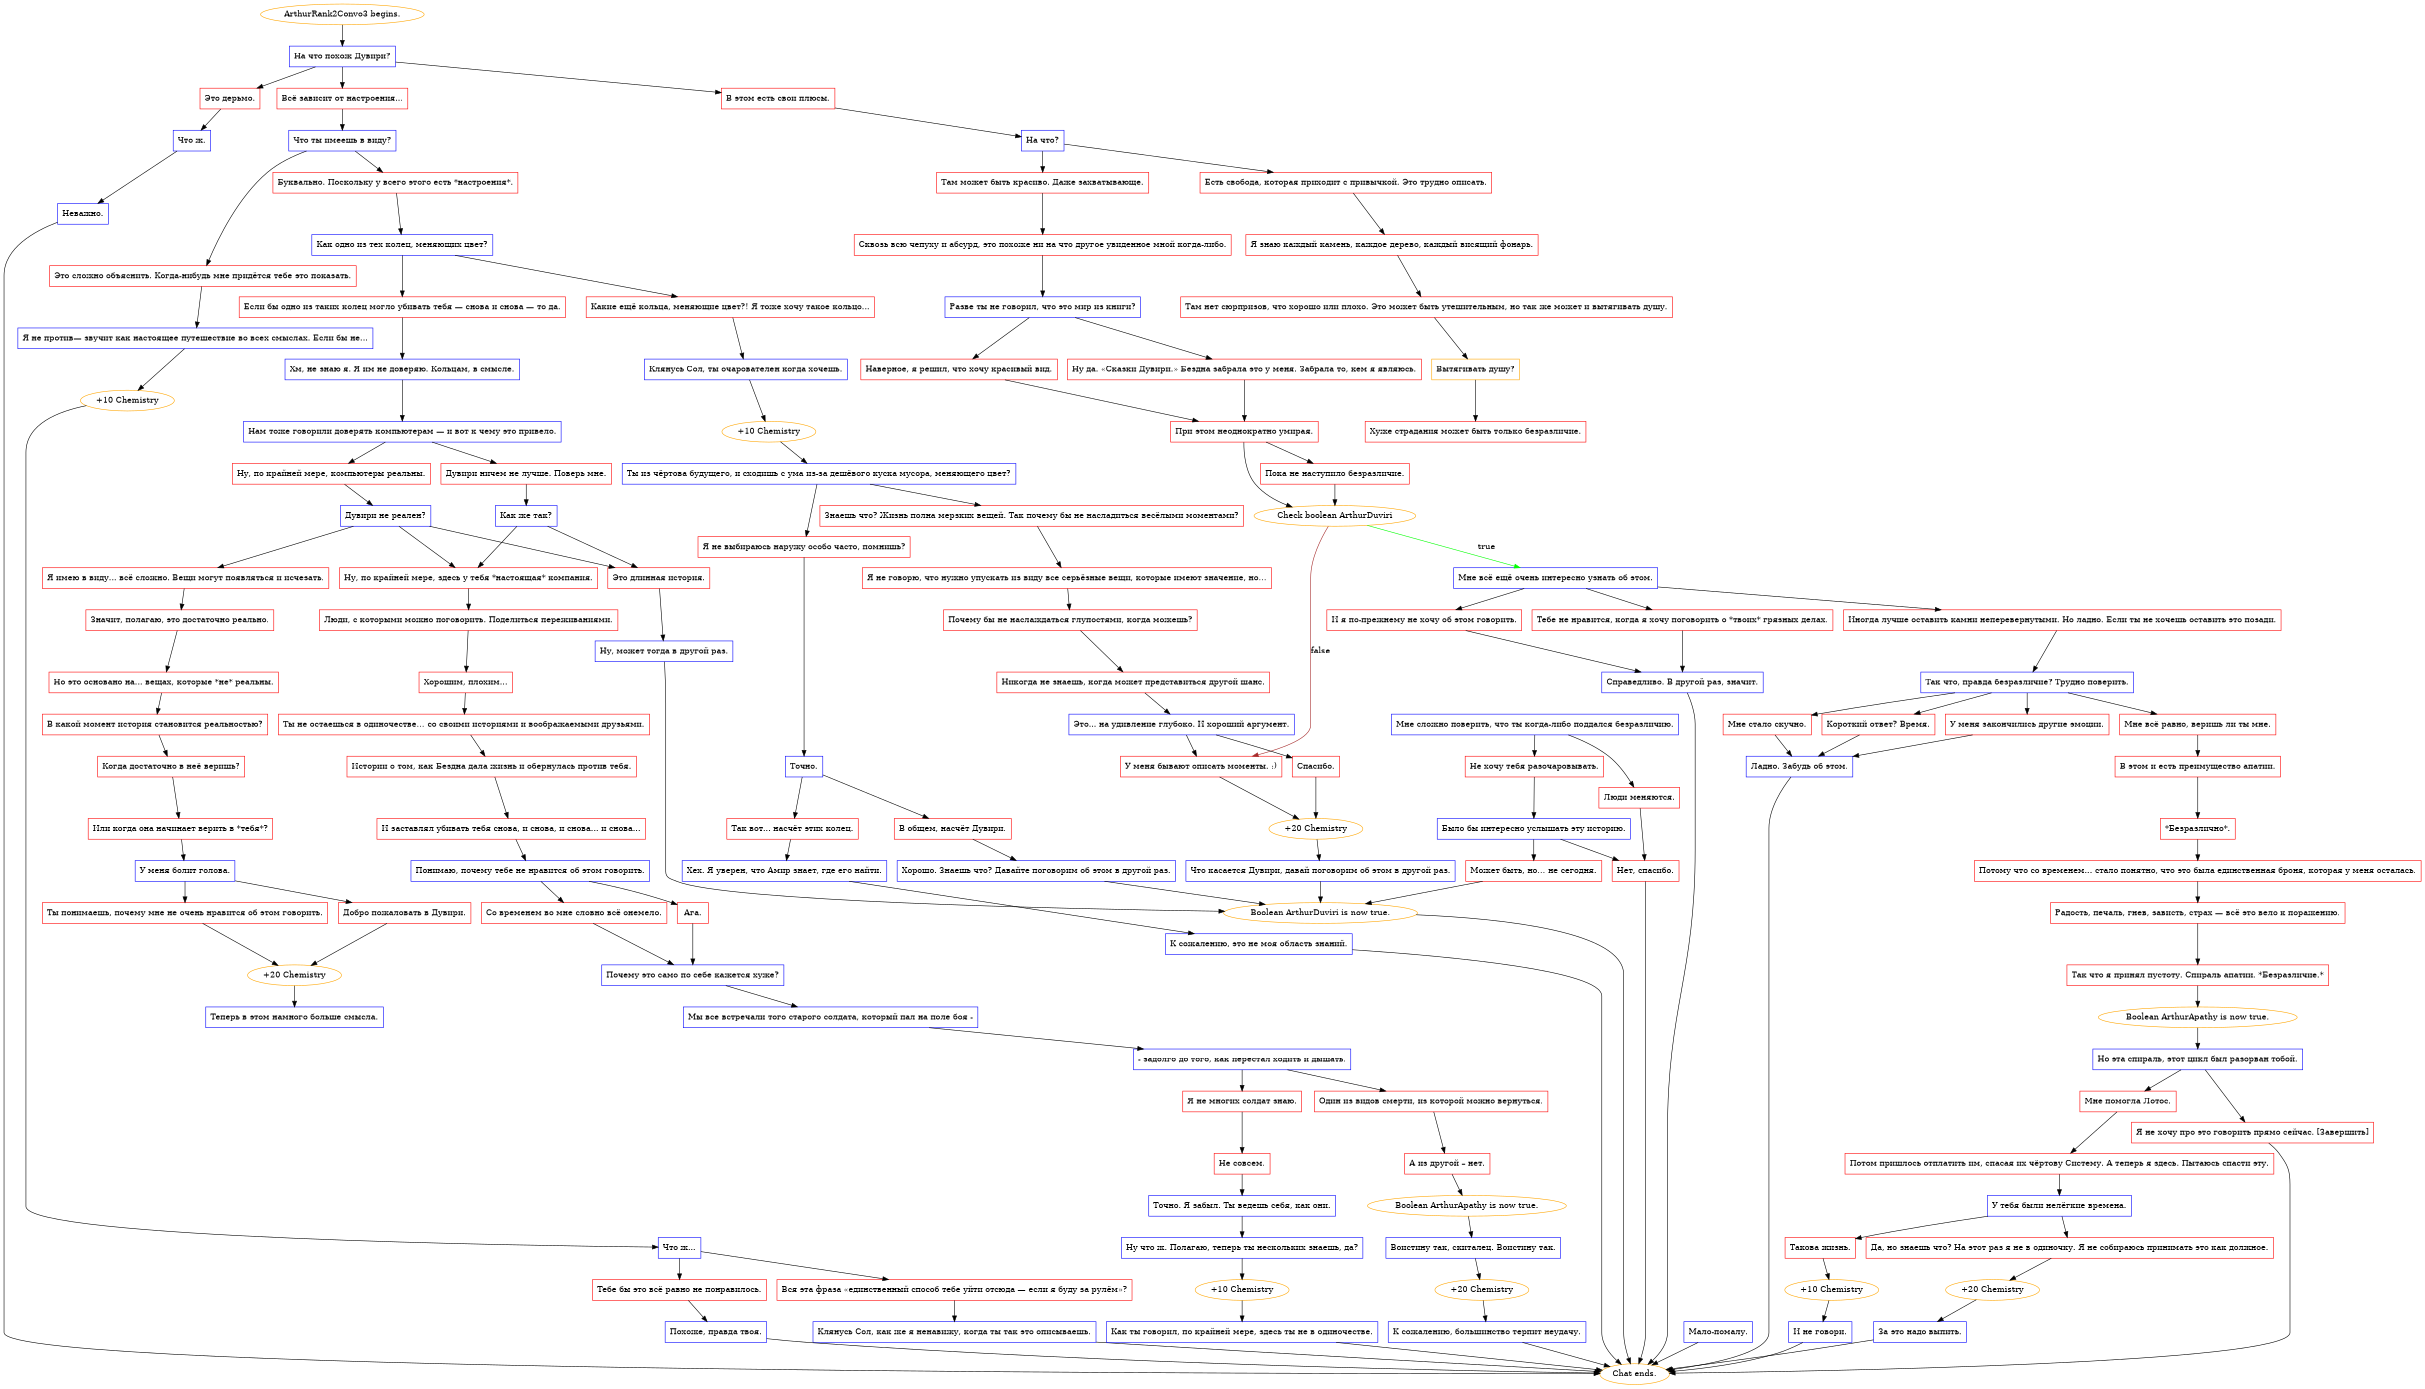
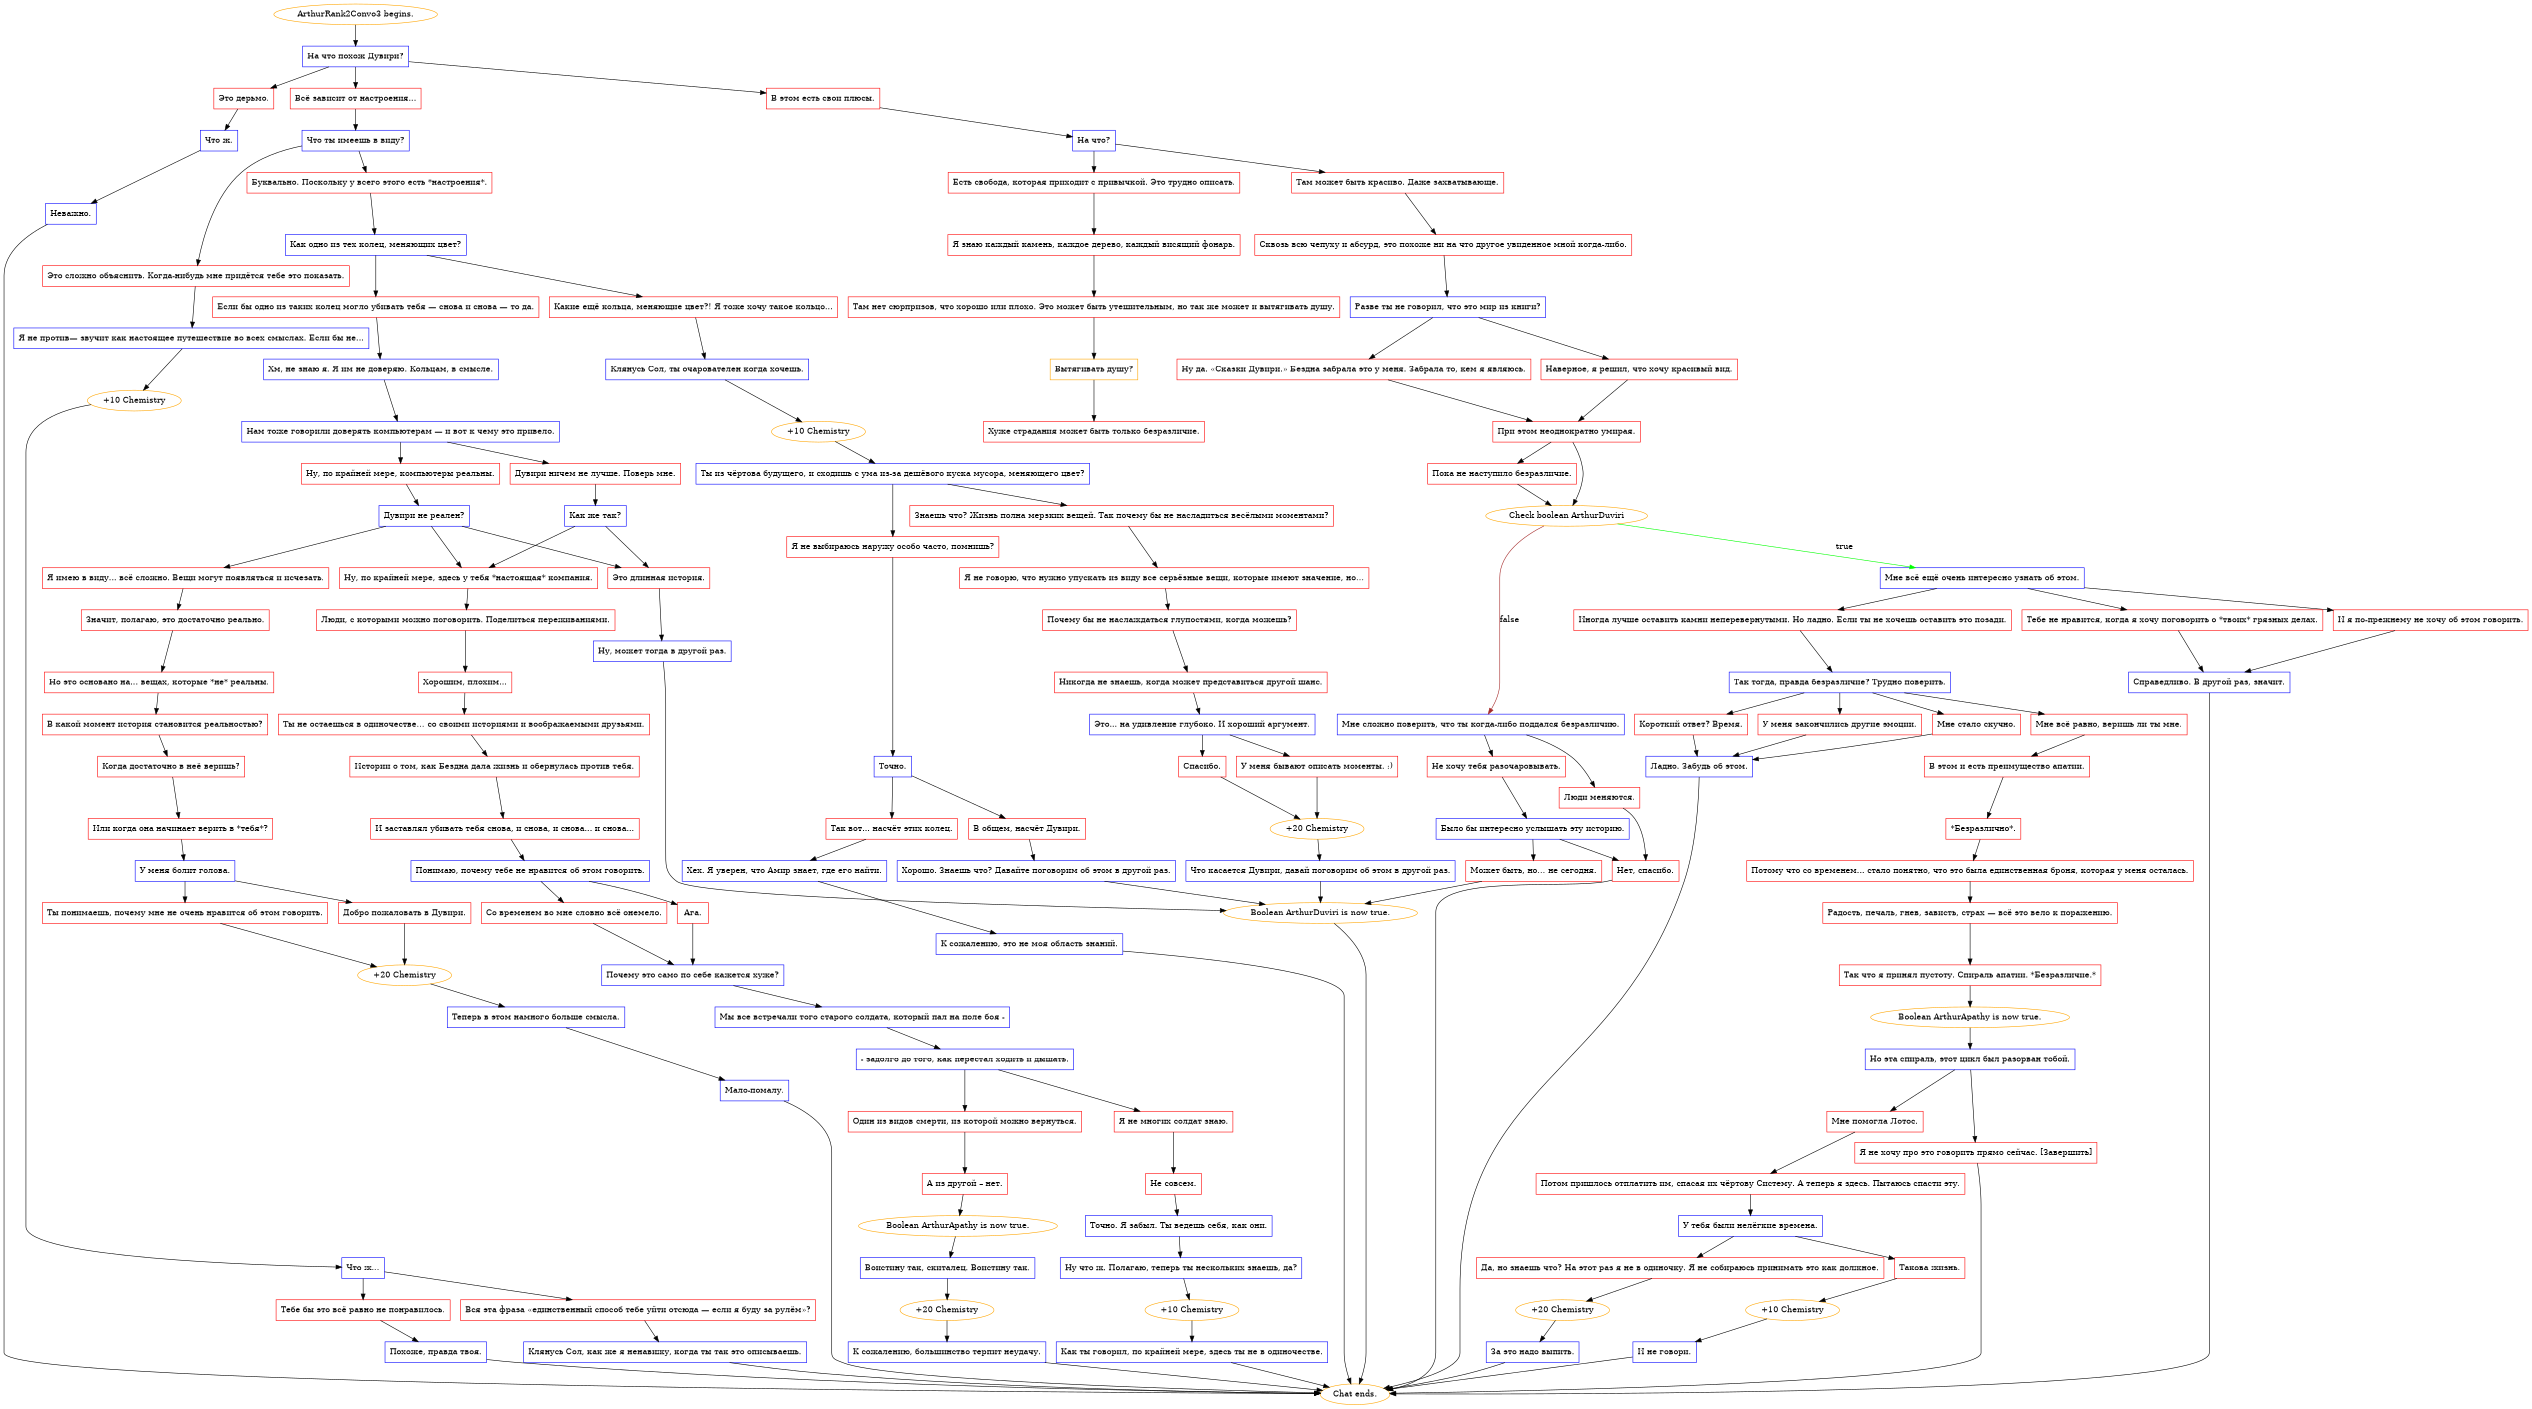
(1311, 655) -> (1500, 608)
(2027, 682) -> (1840, 682)
none -> (643, 1053)
